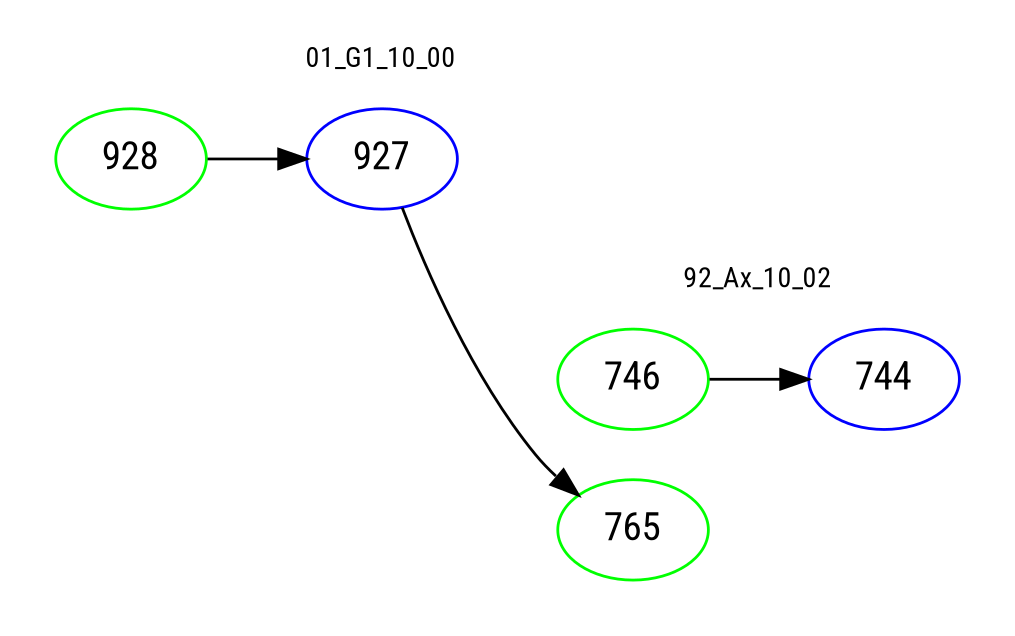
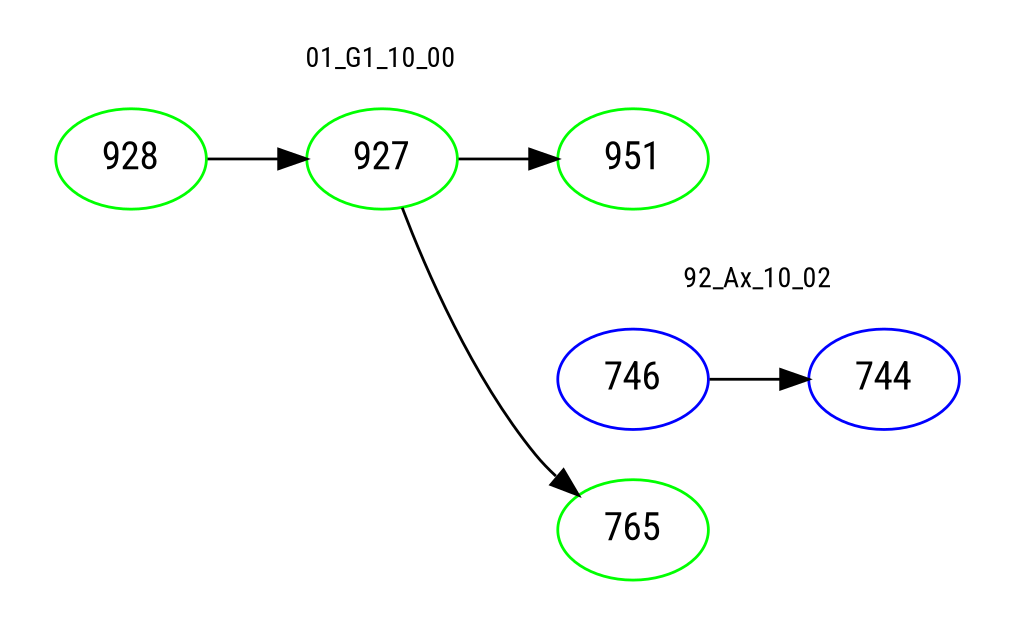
(382, 159) -> (382, 159)
none -> (633, 159)
(633, 379) -> (633, 379)
